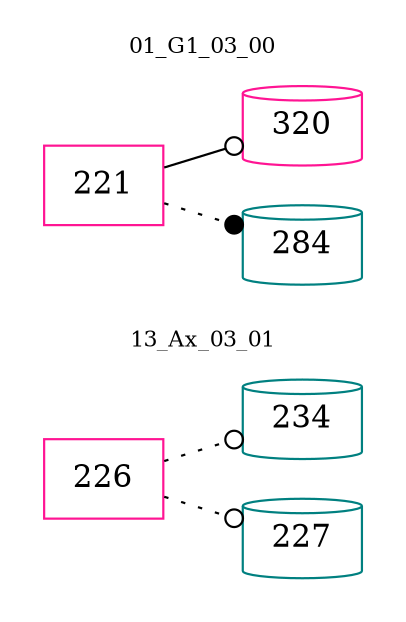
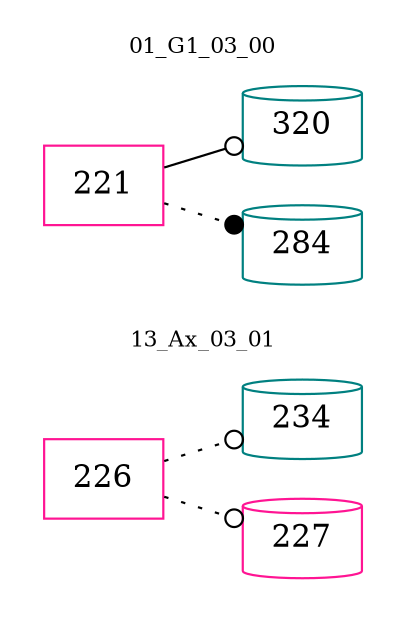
(302, 126) -> (302, 126)
(302, 538) -> (302, 538)
